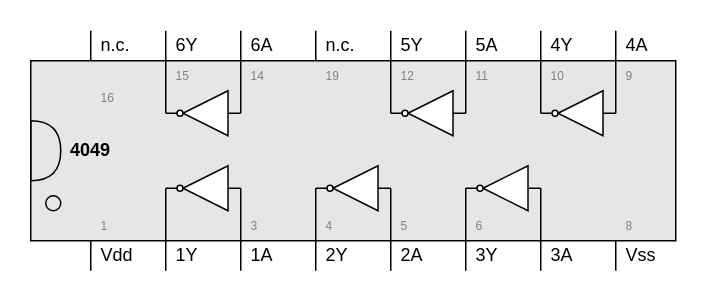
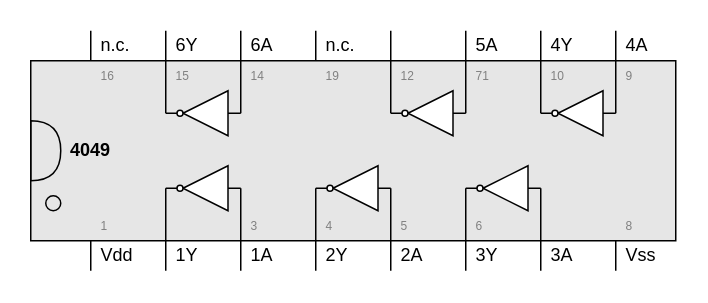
(421, 46) -> none
(483, 76) -> (483, 76)
(117, 98) -> (117, 76)
